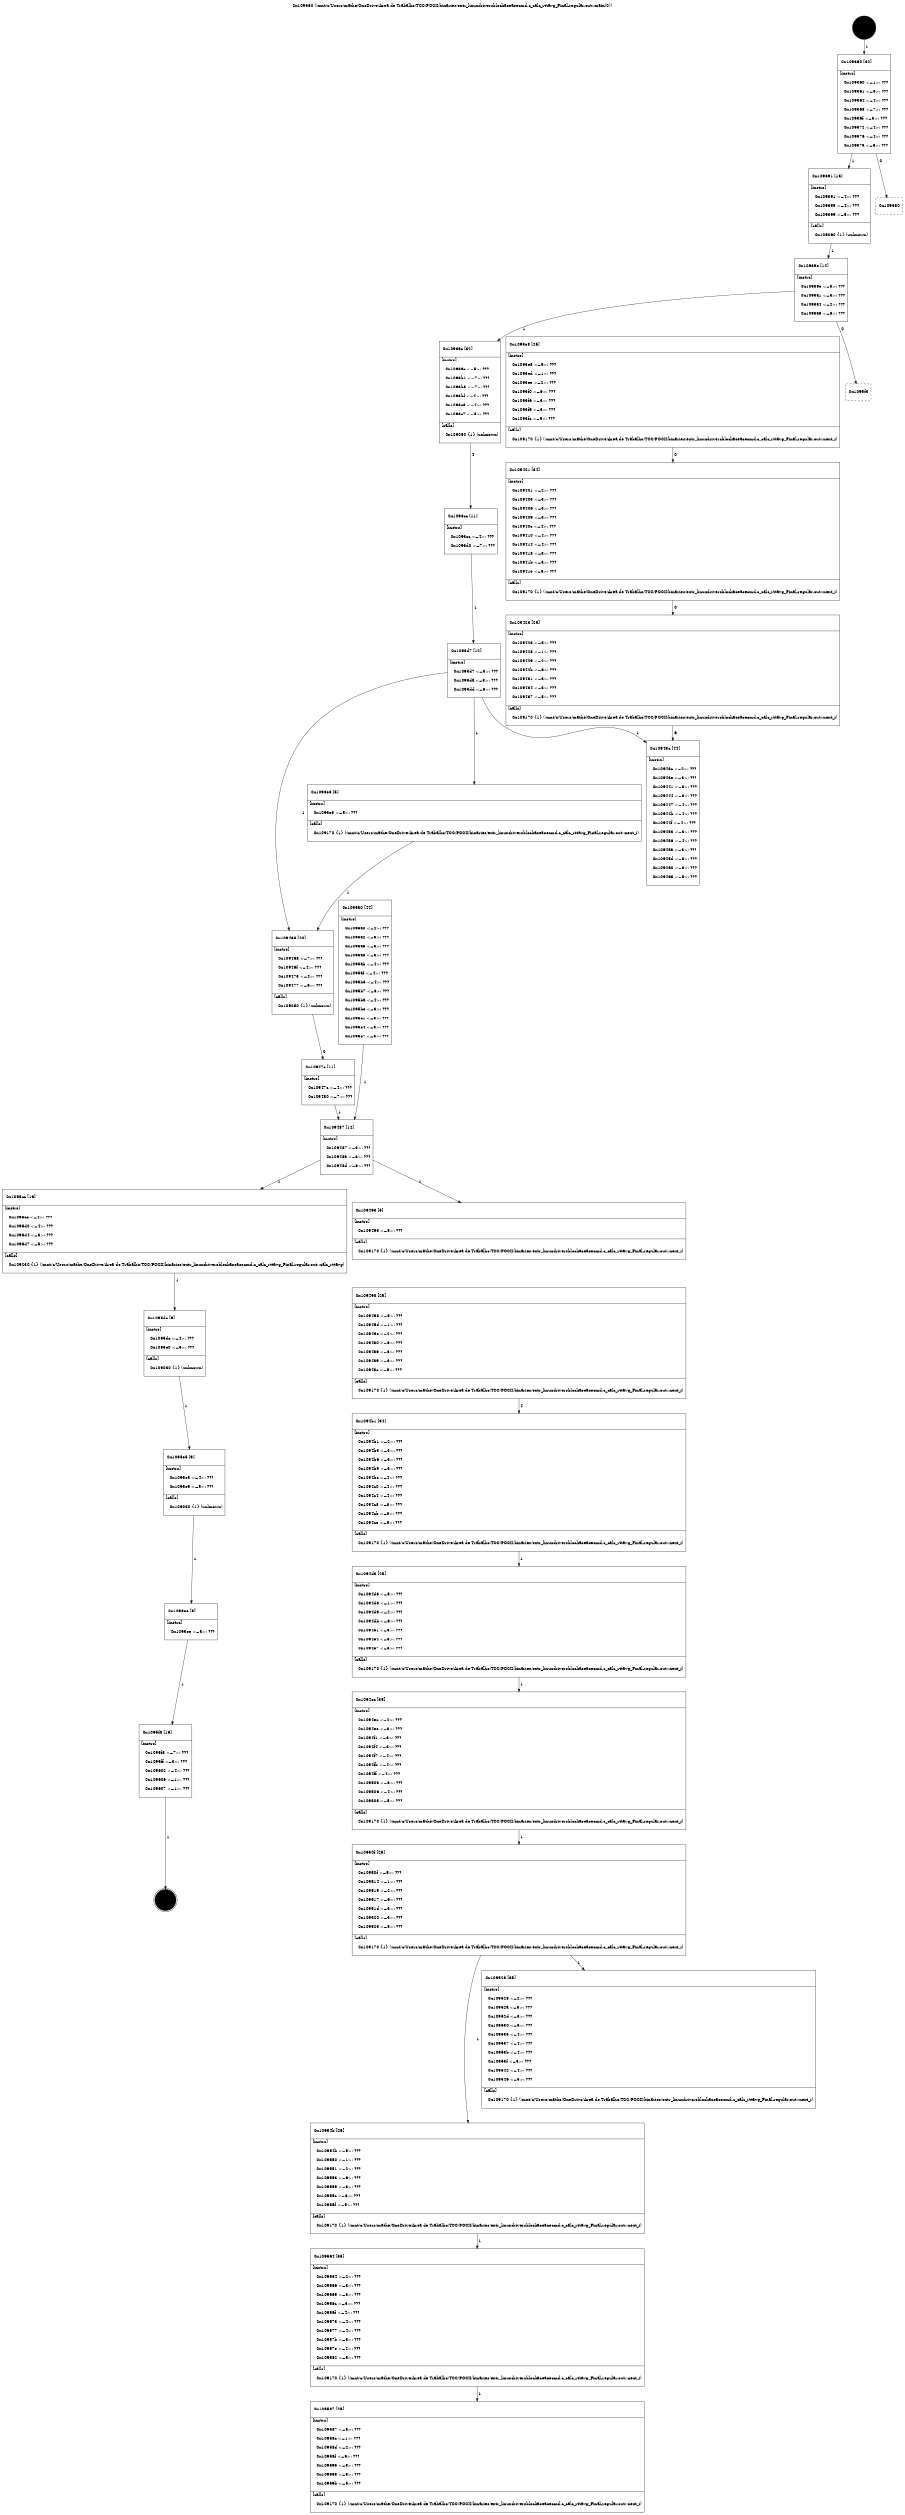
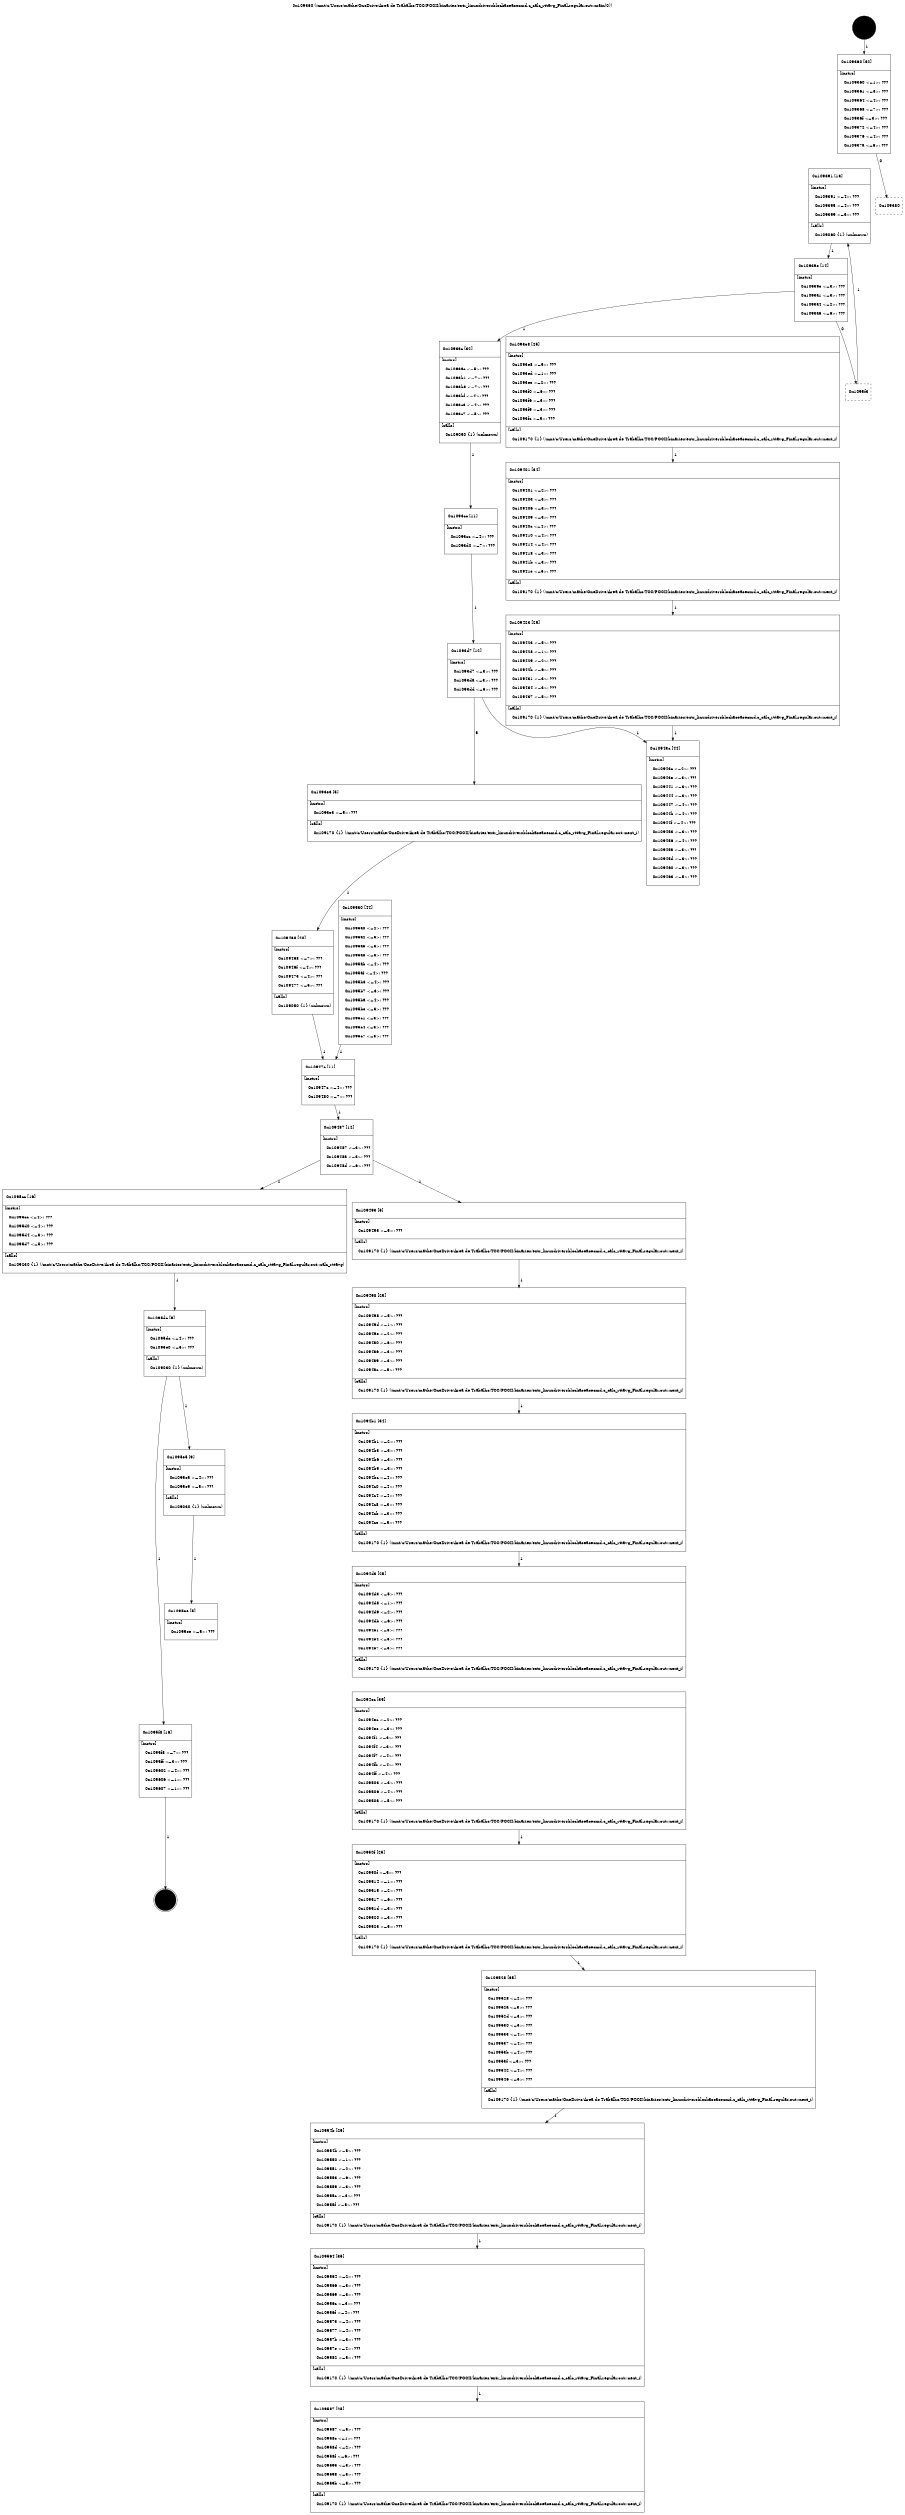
(851, 160) -> (855, 315)
(473, 455) -> (473, 455)
(675, 455) -> (675, 455)
(675, 608) -> (675, 608)
(476, 733) -> (476, 733)
(675, 733) -> (675, 733)
(295, 752) -> none
(324, 1052) -> (324, 1052)
(360, 1081) -> (339, 1051)
none -> (519, 1272)
(521, 1406) -> (521, 1406)
(180, 1681) -> (156, 1549)
(519, 1683) -> none
(465, 2037) -> (556, 2115)
